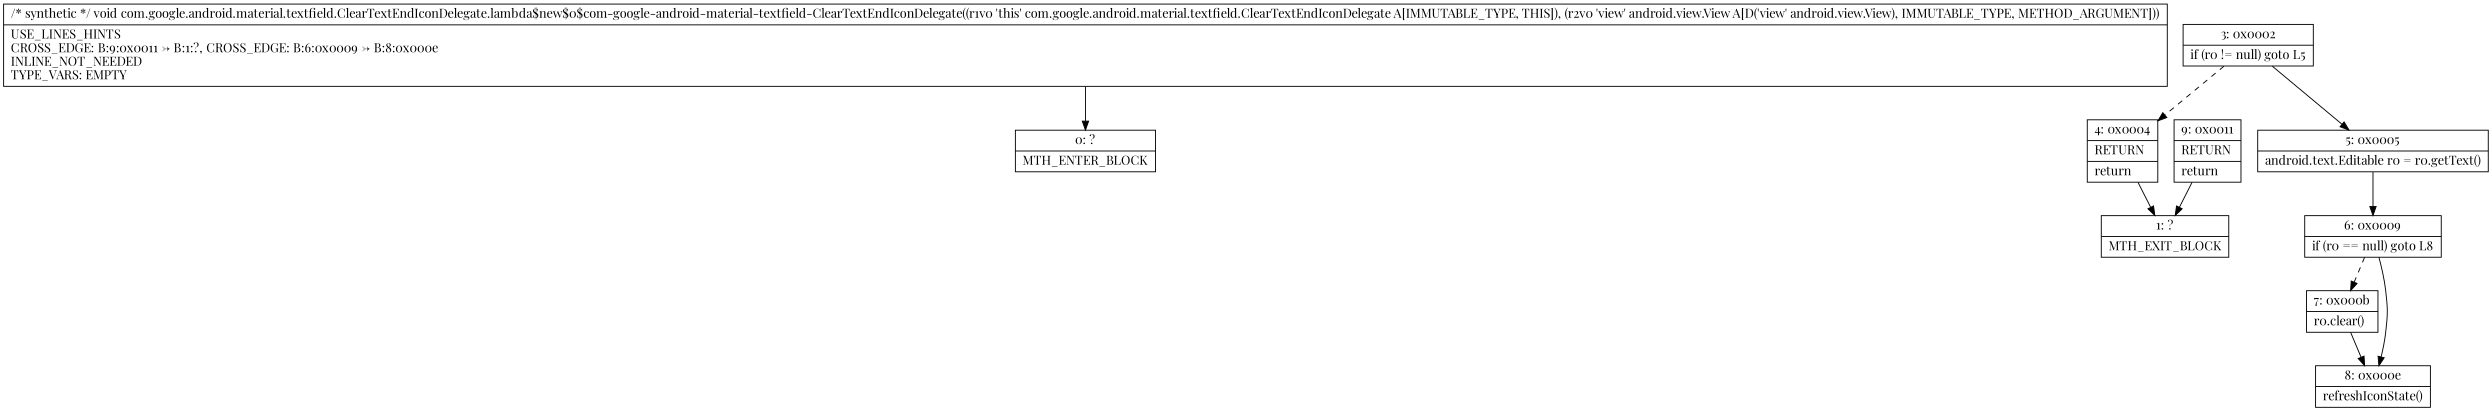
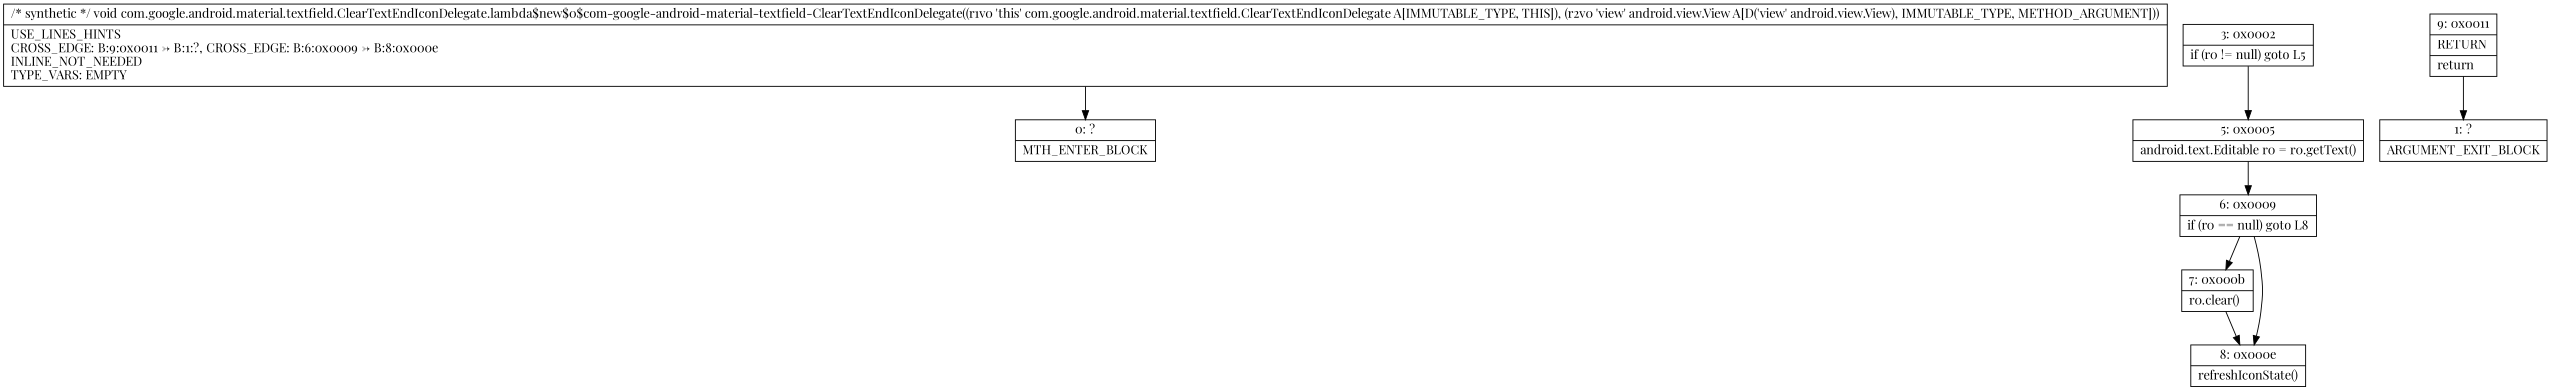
(2123, 151) -> none
(2165, 246) -> (2463, 151)
(2359, 270) -> (2235, 249)
